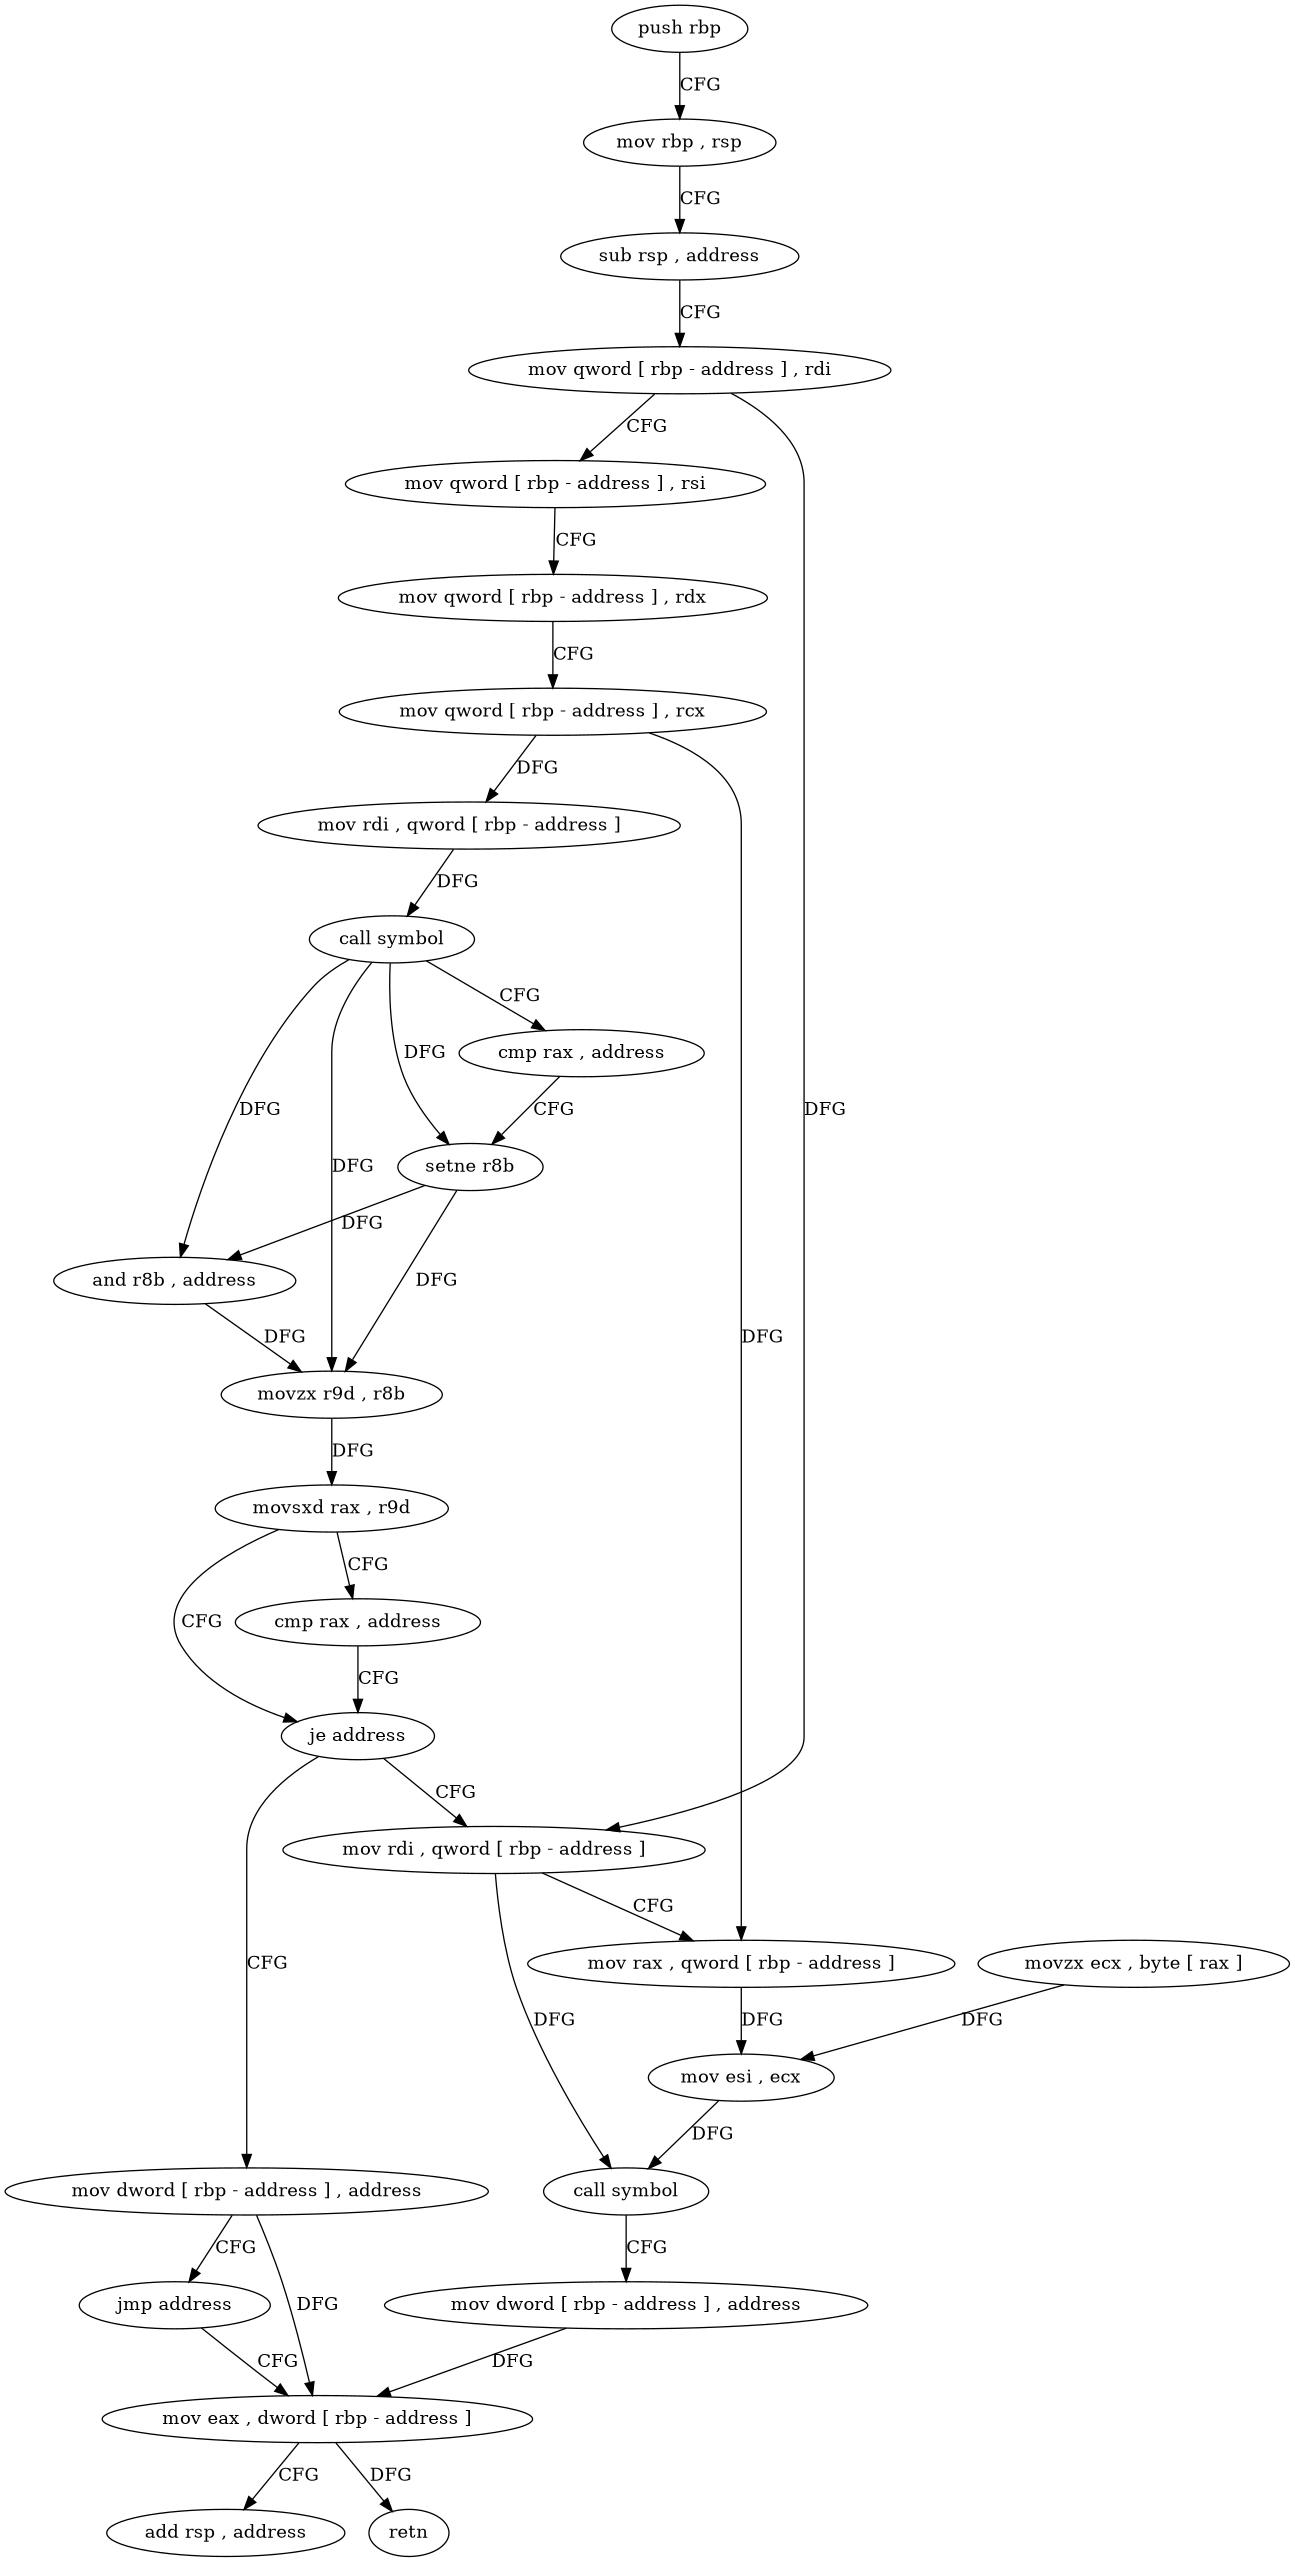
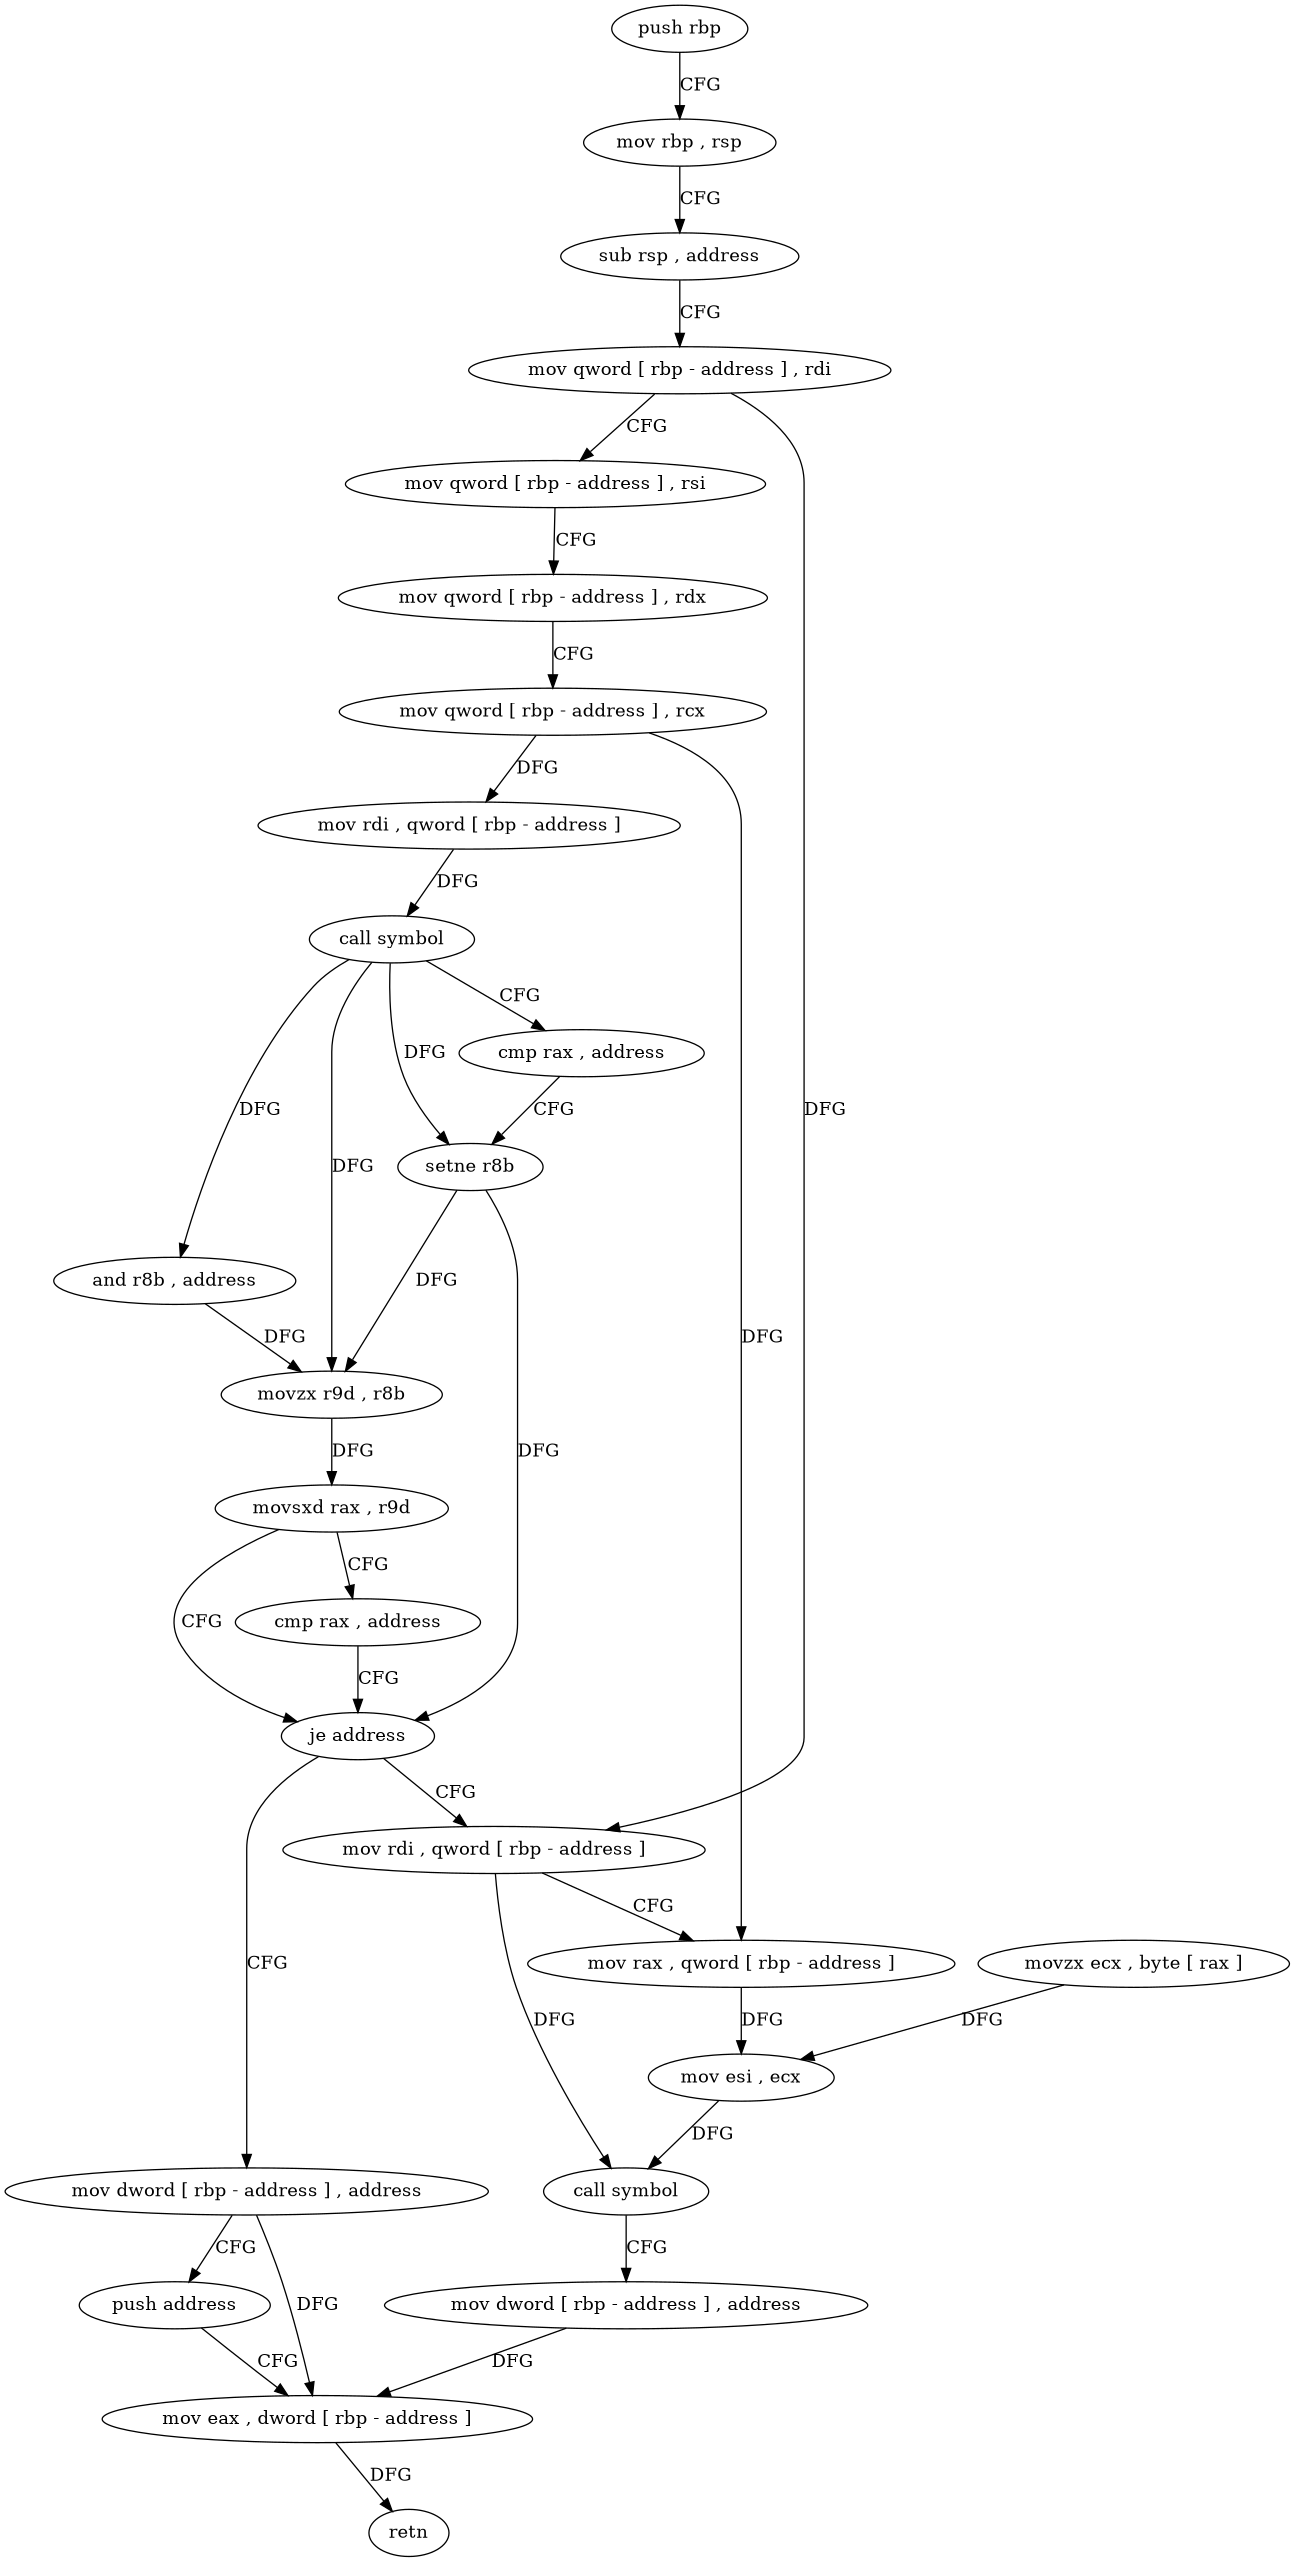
(342, 1217) -> (518, 1472)
(175, 2305) -> (175, 2305)
(226, 2533) -> none
